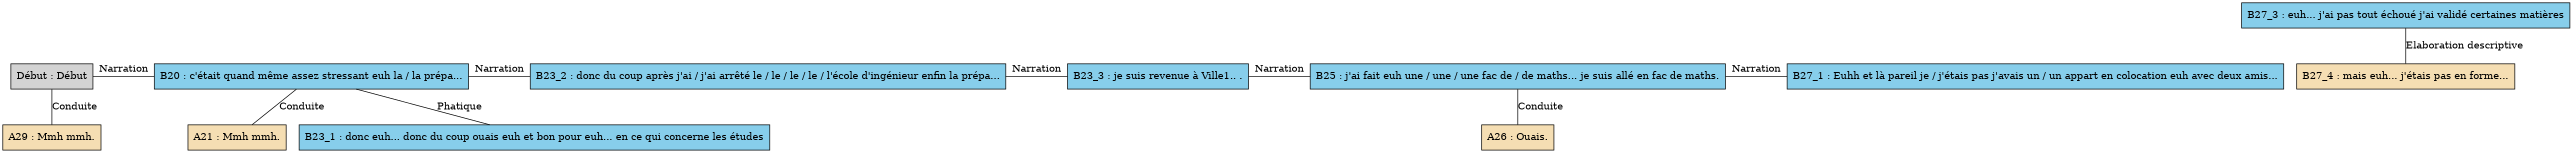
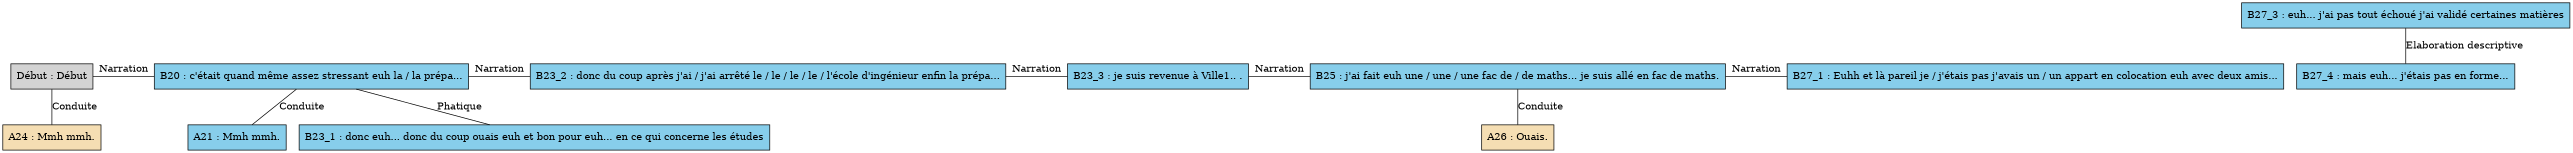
(2406, 76) -> (2406, 76)
(52, 137) -> (52, 137)
(237, 137) -> (237, 137)
